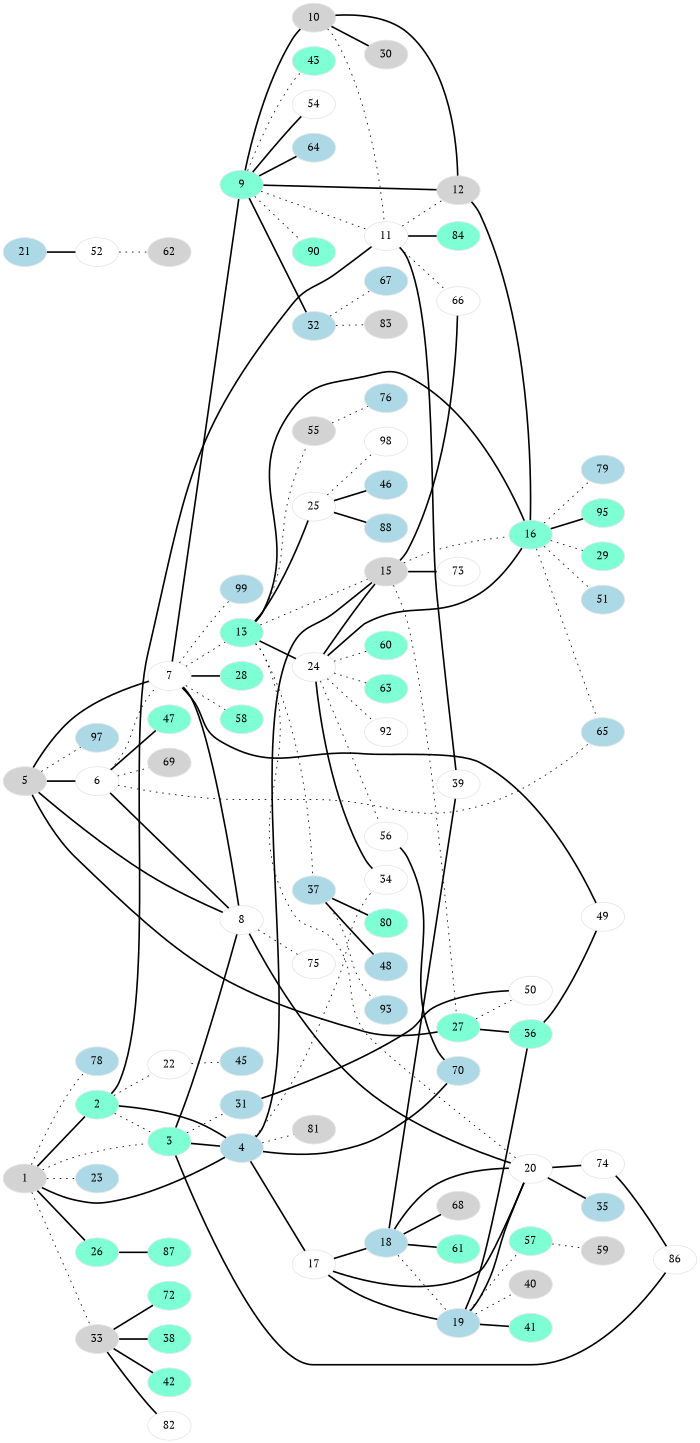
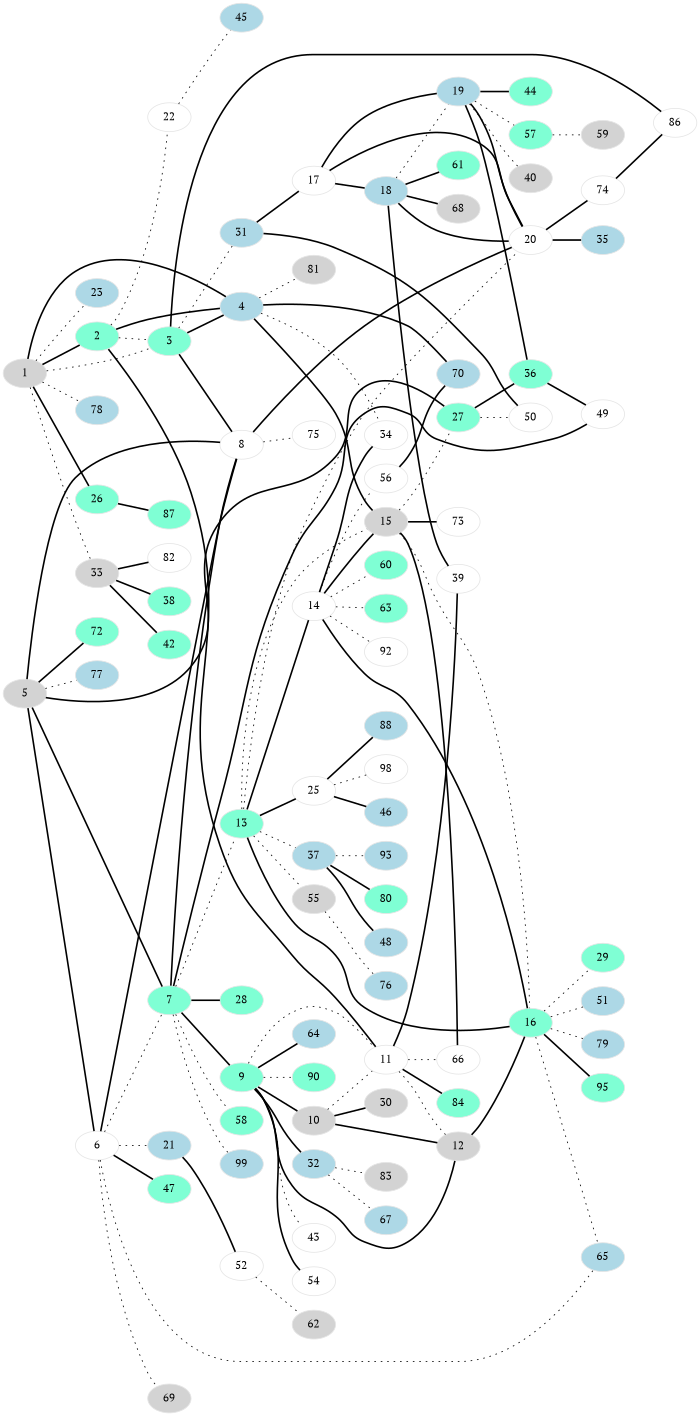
(314, 61) -> (314, 1238)
(314, 667) -> (314, 606)
(169, 676) -> (169, 1000)
(97, 738) -> (97, 675)
none -> (133, 1146)
(278, 1206) -> (278, 207)
(133, 1317) -> (61, 663)
(531, 1328) -> (531, 92)
